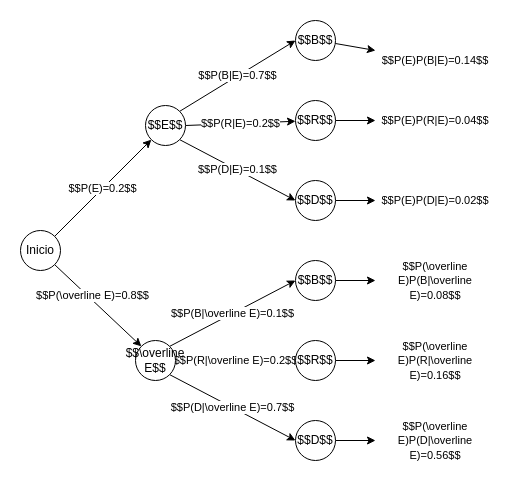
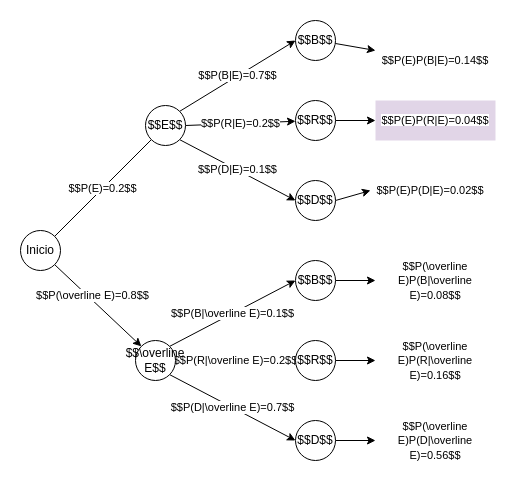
(436, 121) -> (436, 121)
(145, 146) -> (148, 143)
(436, 201) -> (431, 191)
